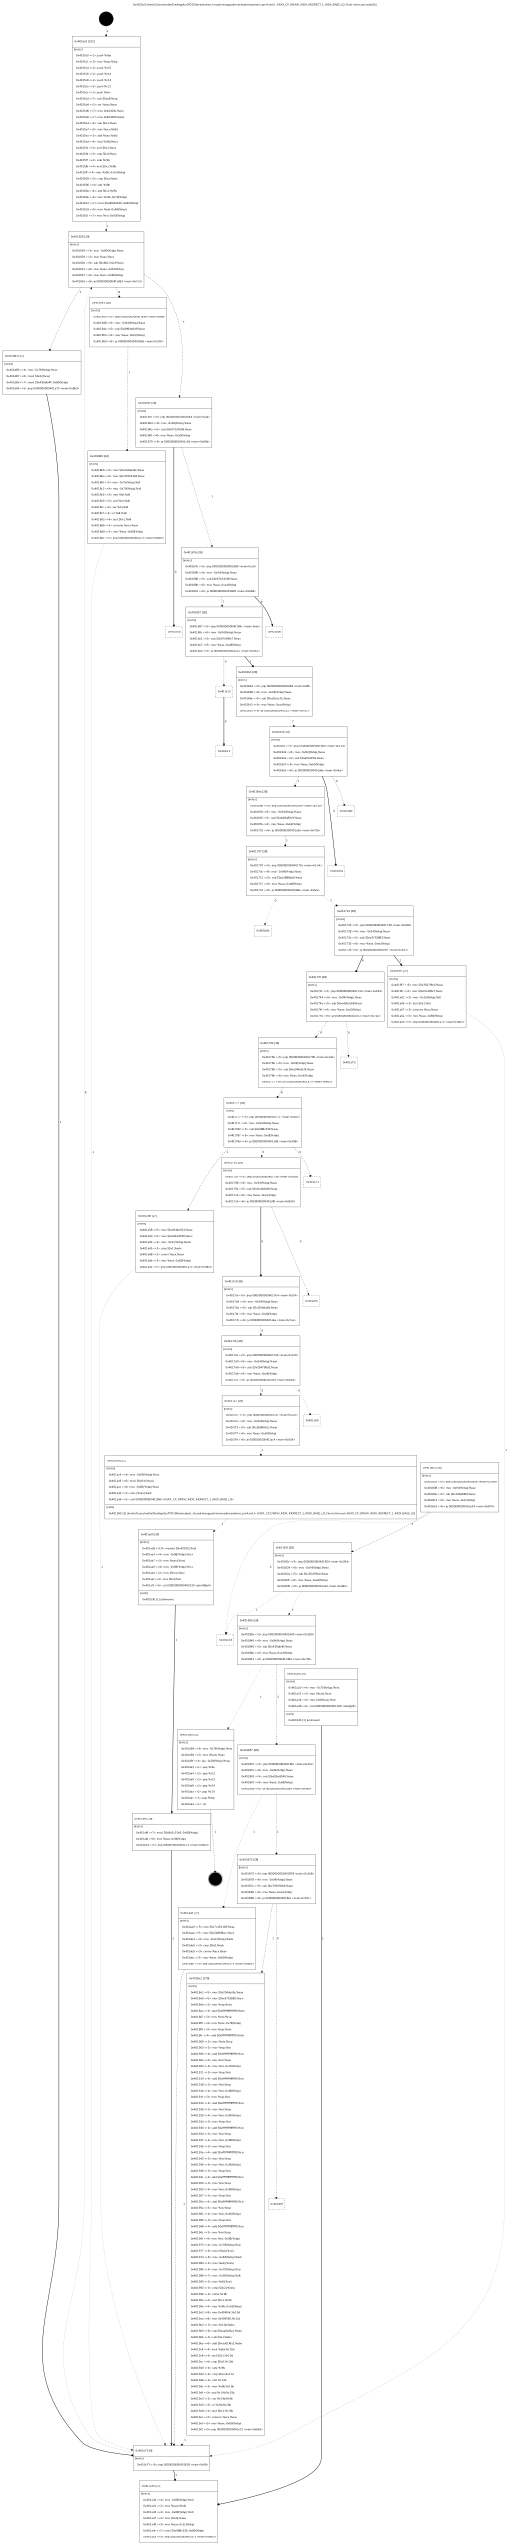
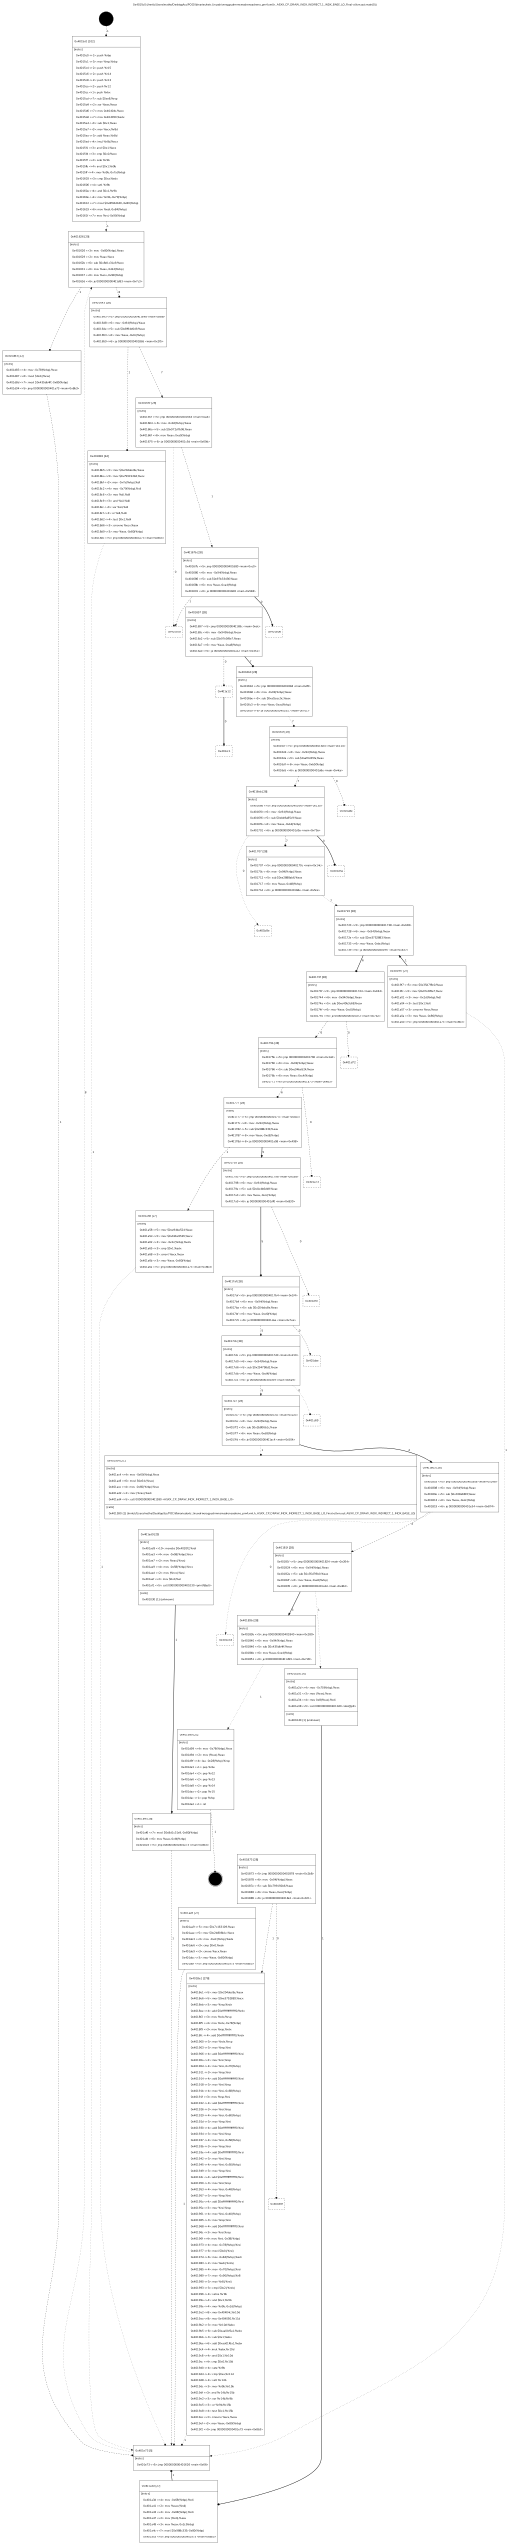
(180, 329) -> (151, 371)
(174, 536) -> (174, 536)
(222, 601) -> (182, 609)
(331, 819) -> (328, 849)
(329, 900) -> (329, 900)
(271, 909) -> (238, 880)
(397, 960) -> (404, 961)
(262, 1151) -> (262, 1151)
(304, 1160) -> (308, 1131)
none -> (312, 1361)
(59, 1449) -> (59, 1449)
none -> (366, 1449)
(221, 1525) -> none
(295, 1602) -> (295, 1602)
(251, 1611) -> (319, 1629)
(277, 1769) -> none
(101, 1855) -> (101, 1855)
(172, 2147) -> (172, 2147)
(174, 2474) -> (172, 2476)
